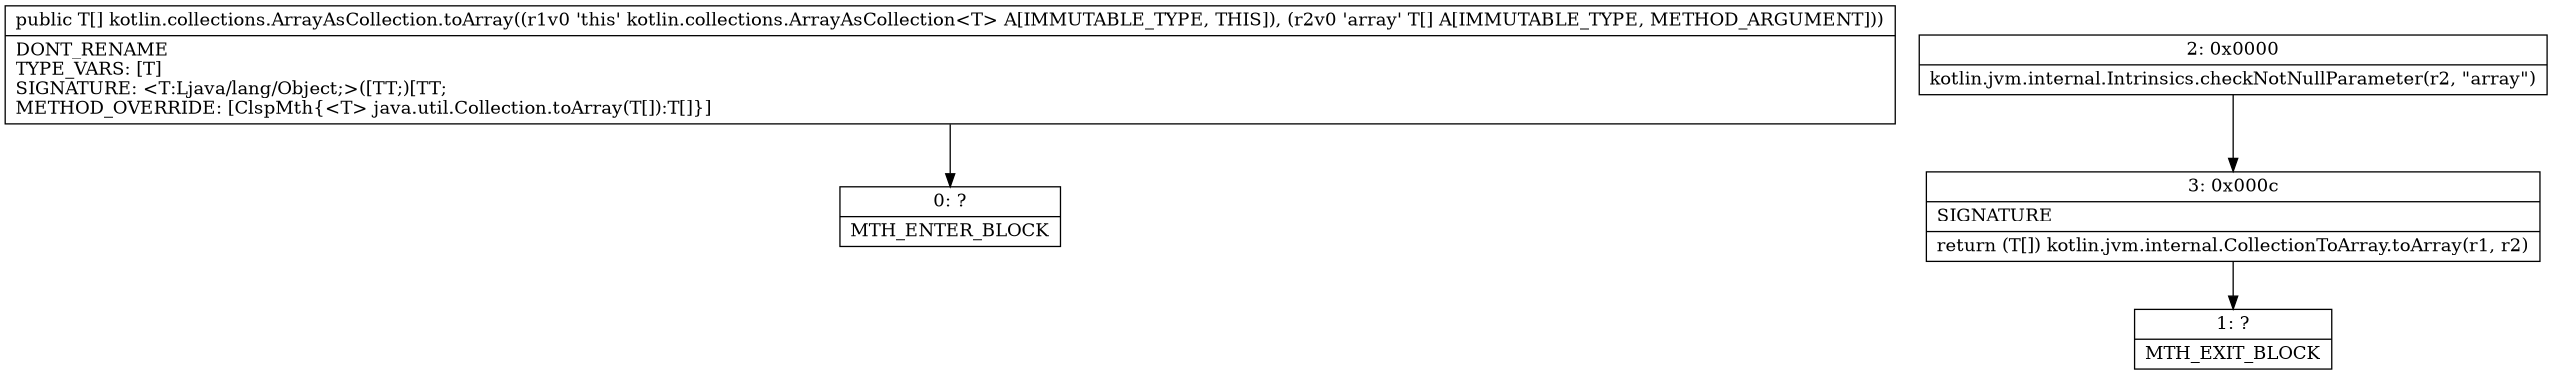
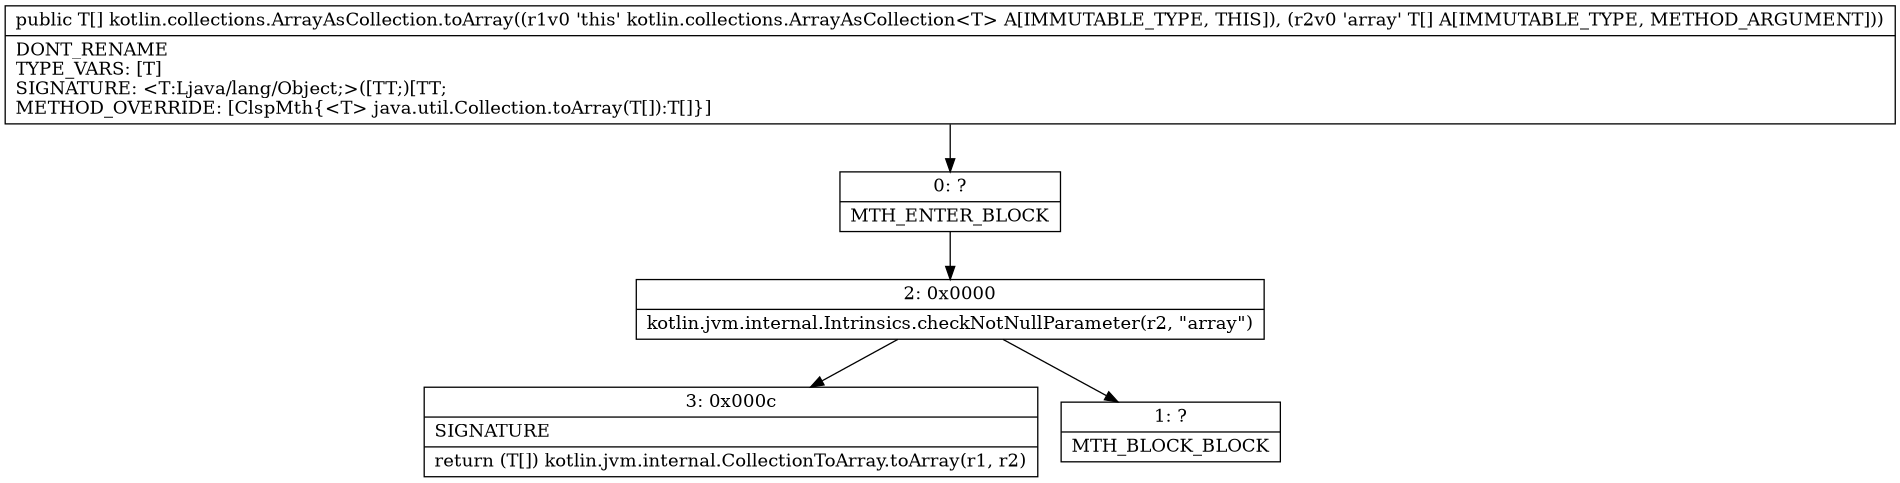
none -> (950, 249)
(2233, 279) -> (1055, 367)
(2233, 353) -> (1171, 446)
